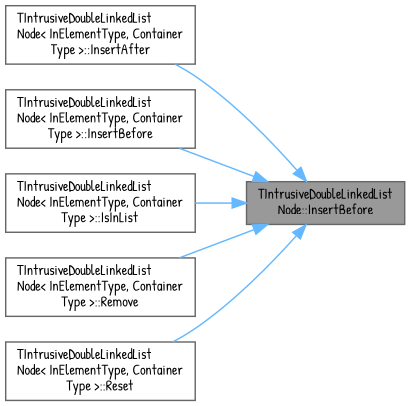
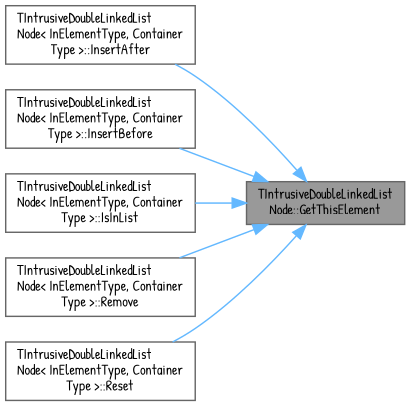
(326, 203) -> (326, 203)
